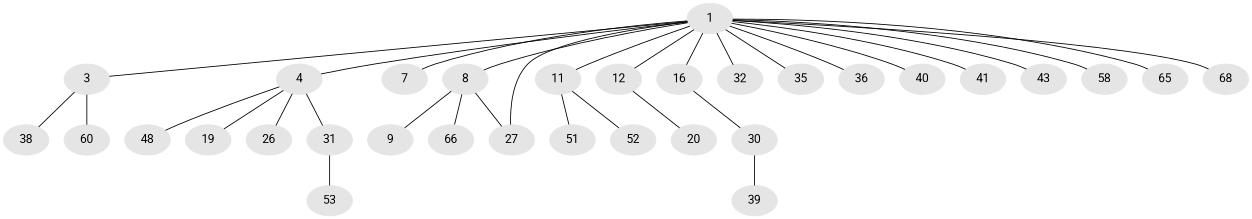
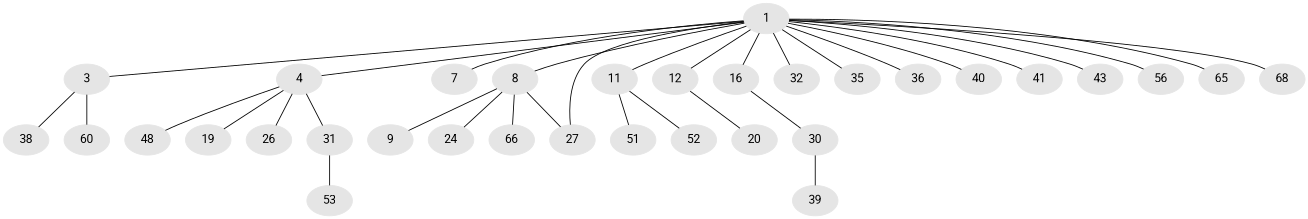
(1104, 79) -> (1161, 79)
none -> (451, 140)
